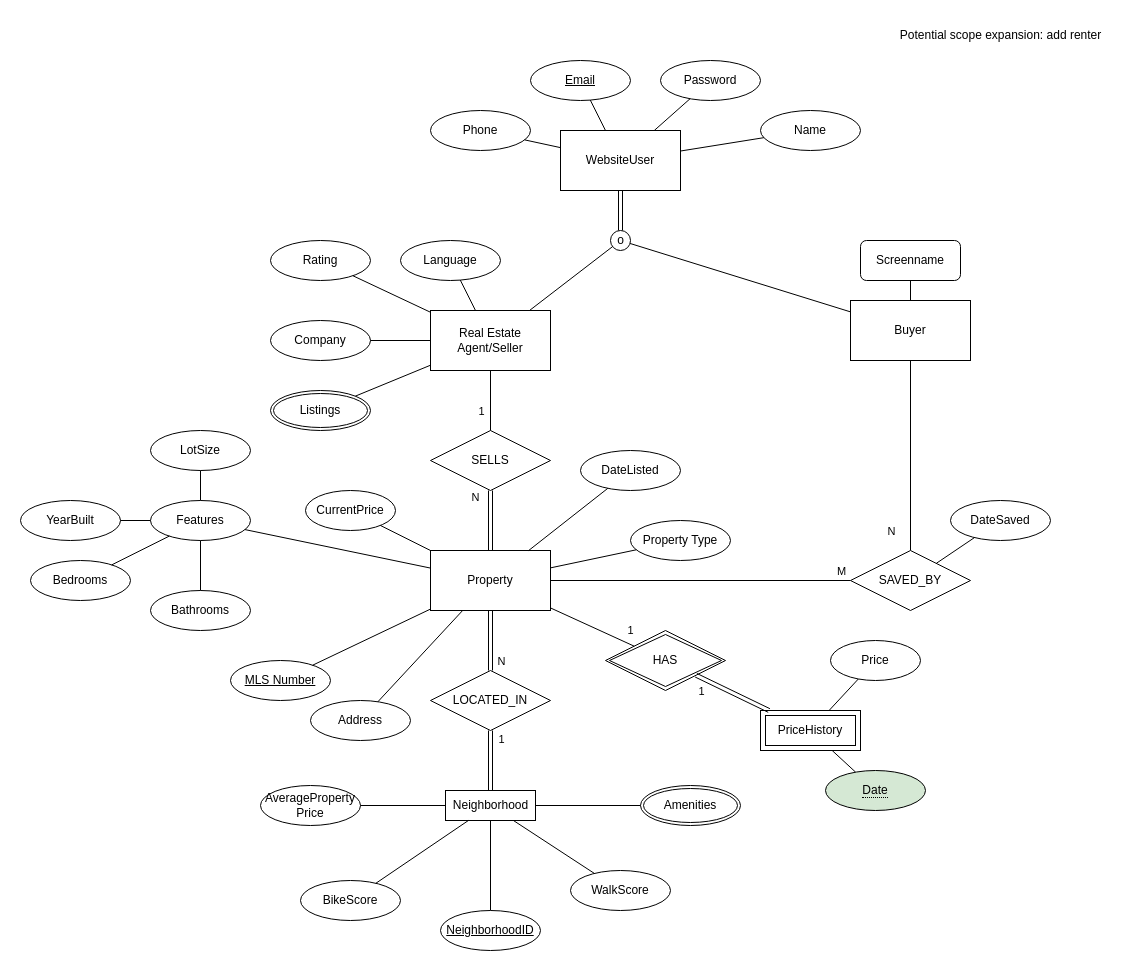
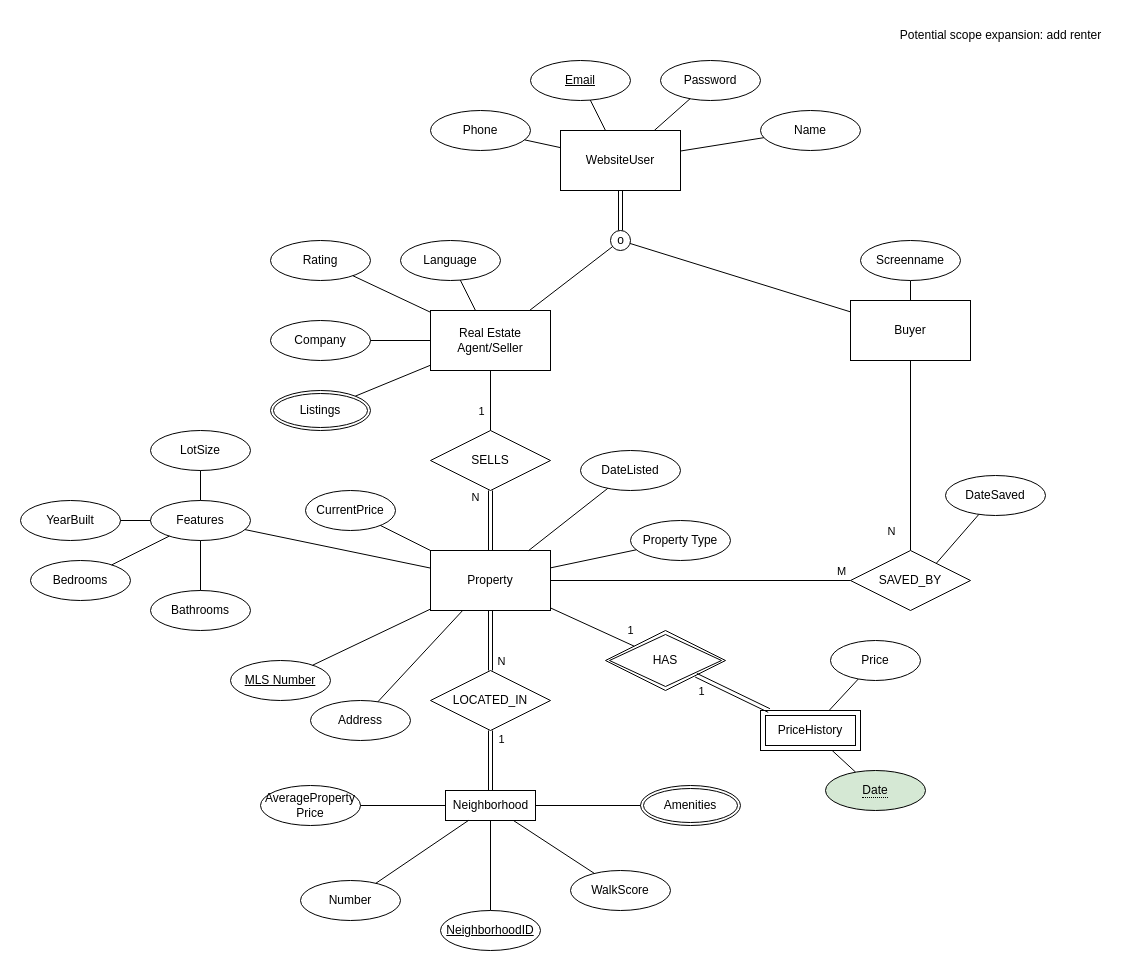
(911, 261) -> (911, 261)
(1001, 521) -> (996, 496)
(351, 901) -> (351, 901)
